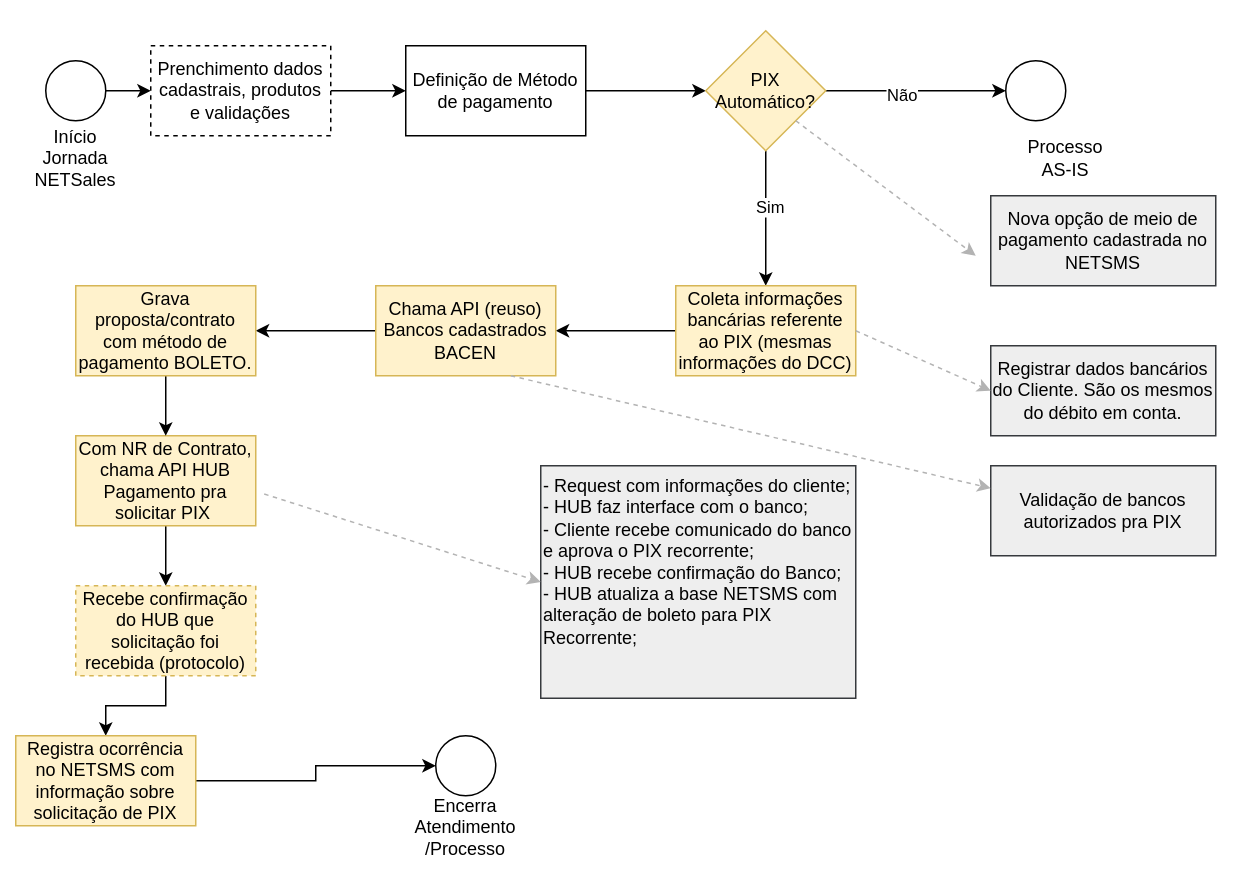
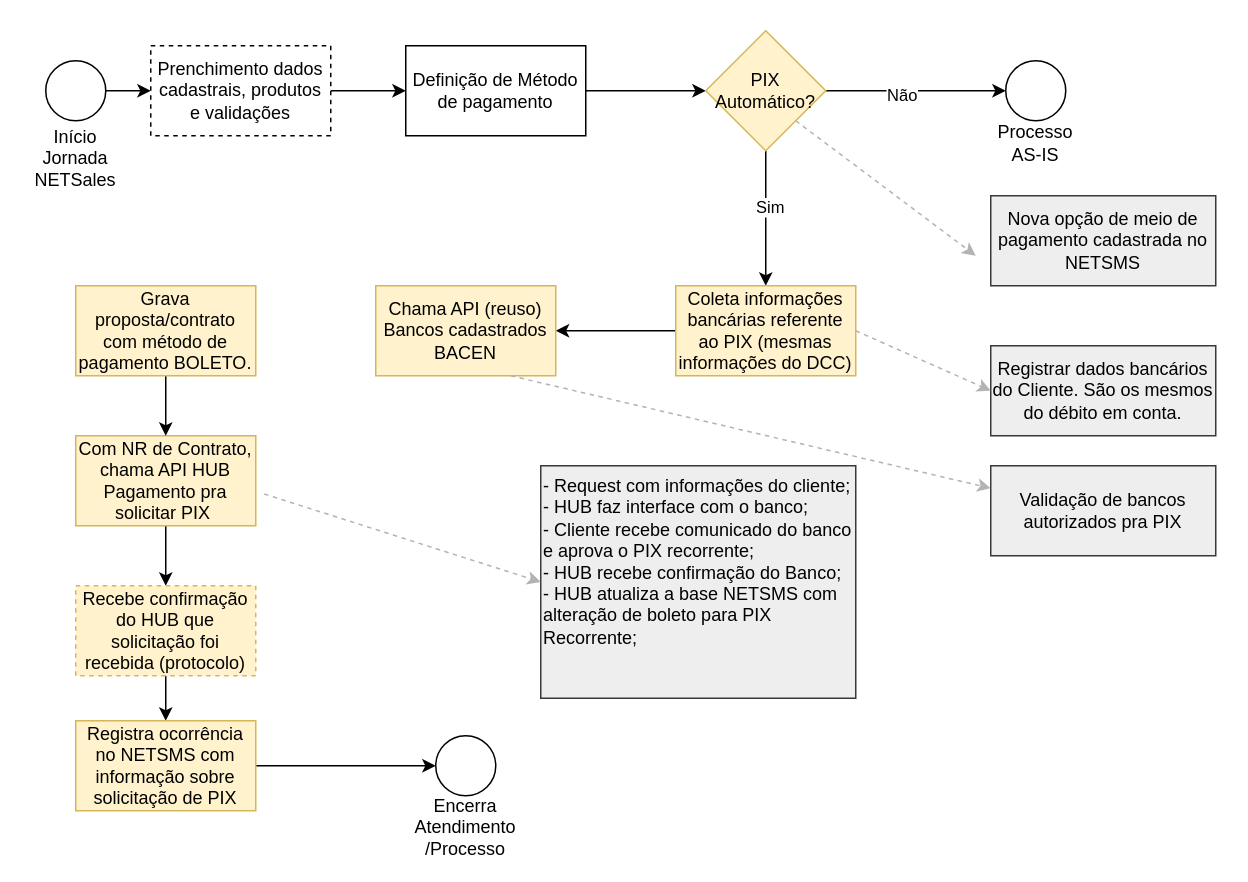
(1066, 158) -> (1036, 143)
(321, 331) -> none
(106, 781) -> (166, 766)
